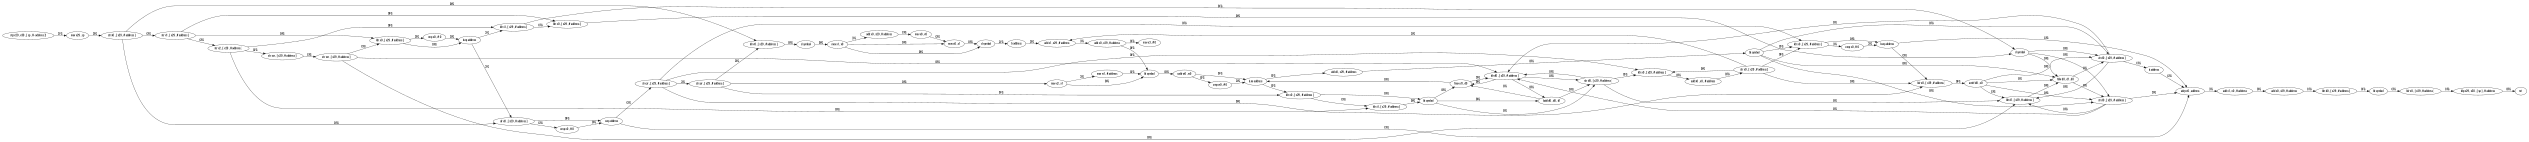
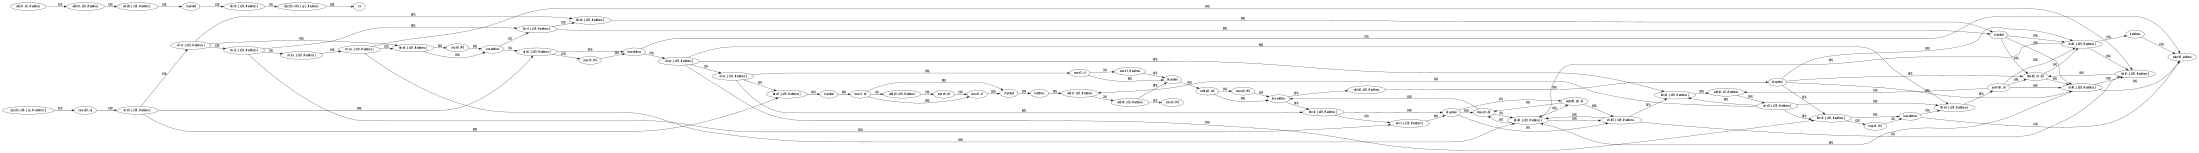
(2210, 91) -> none
(1991, 93) -> (1867, 92)
